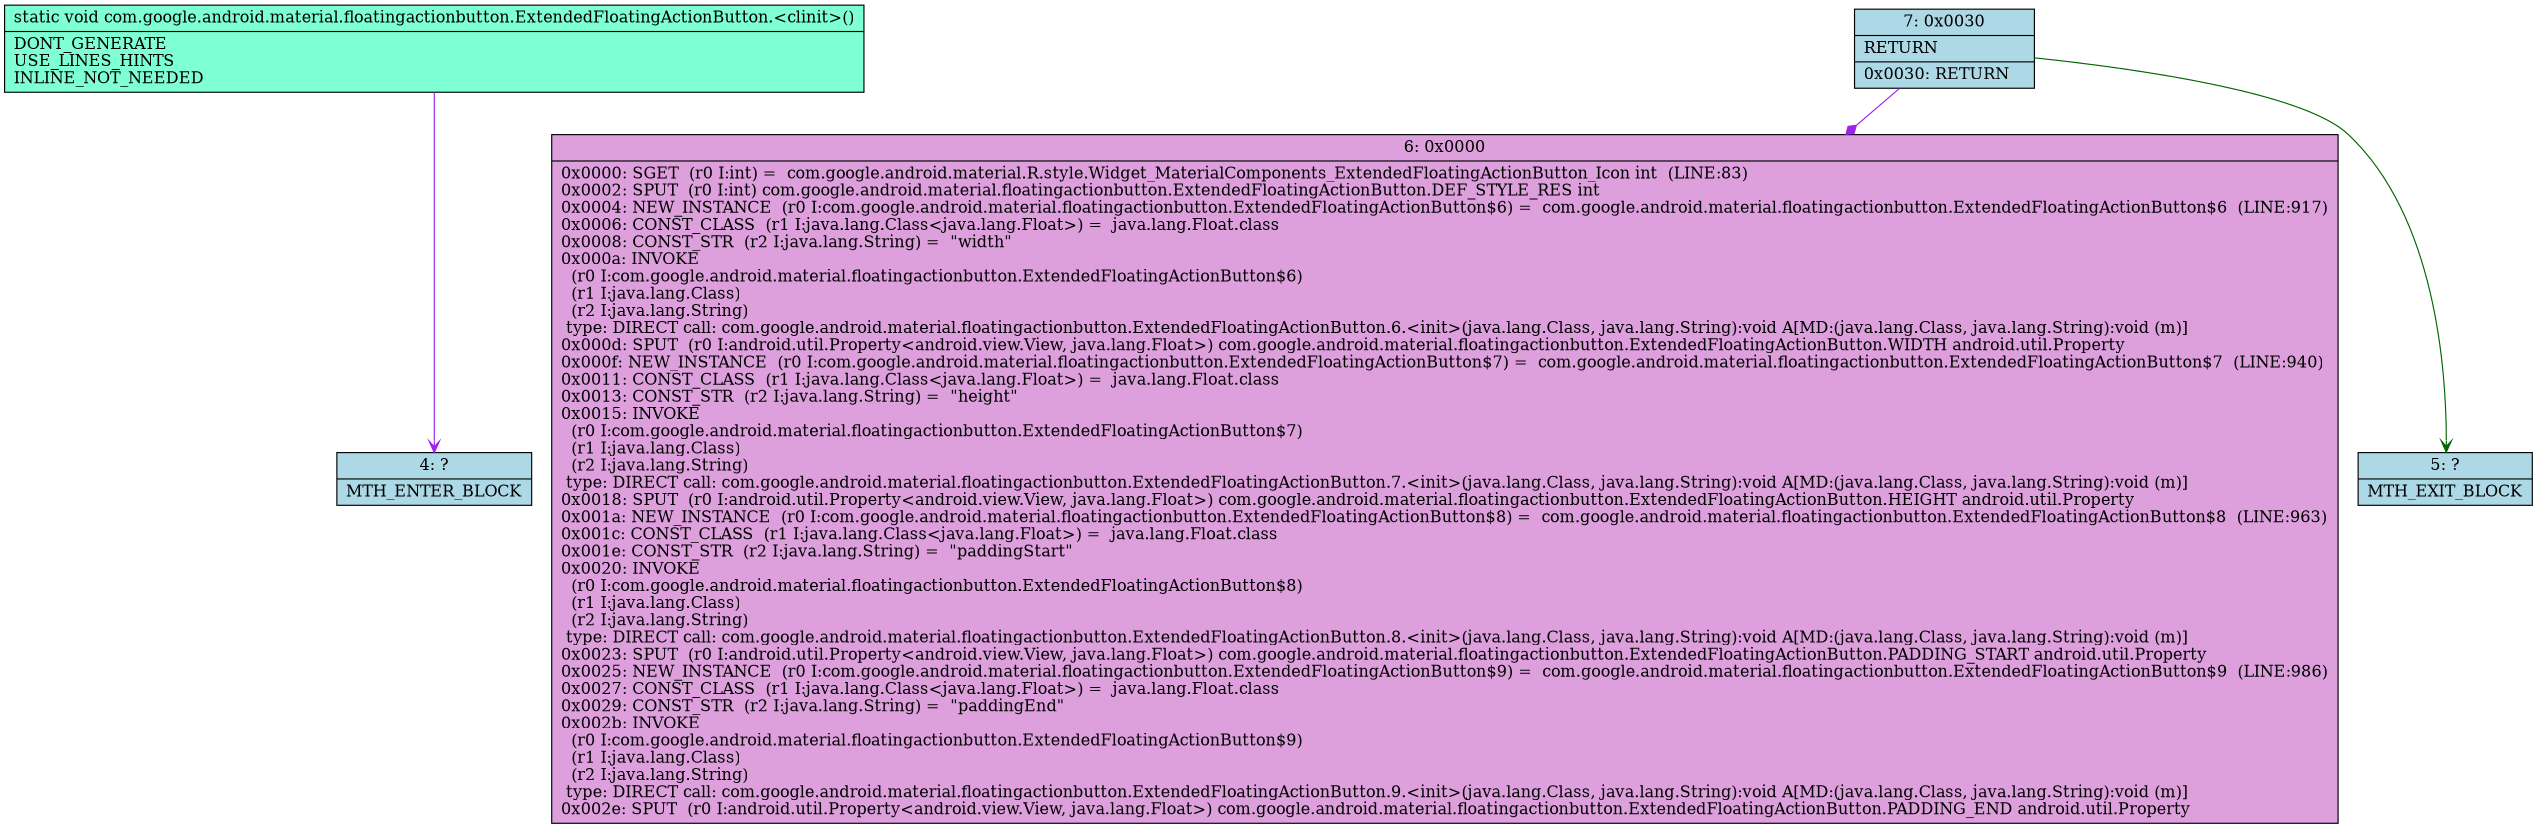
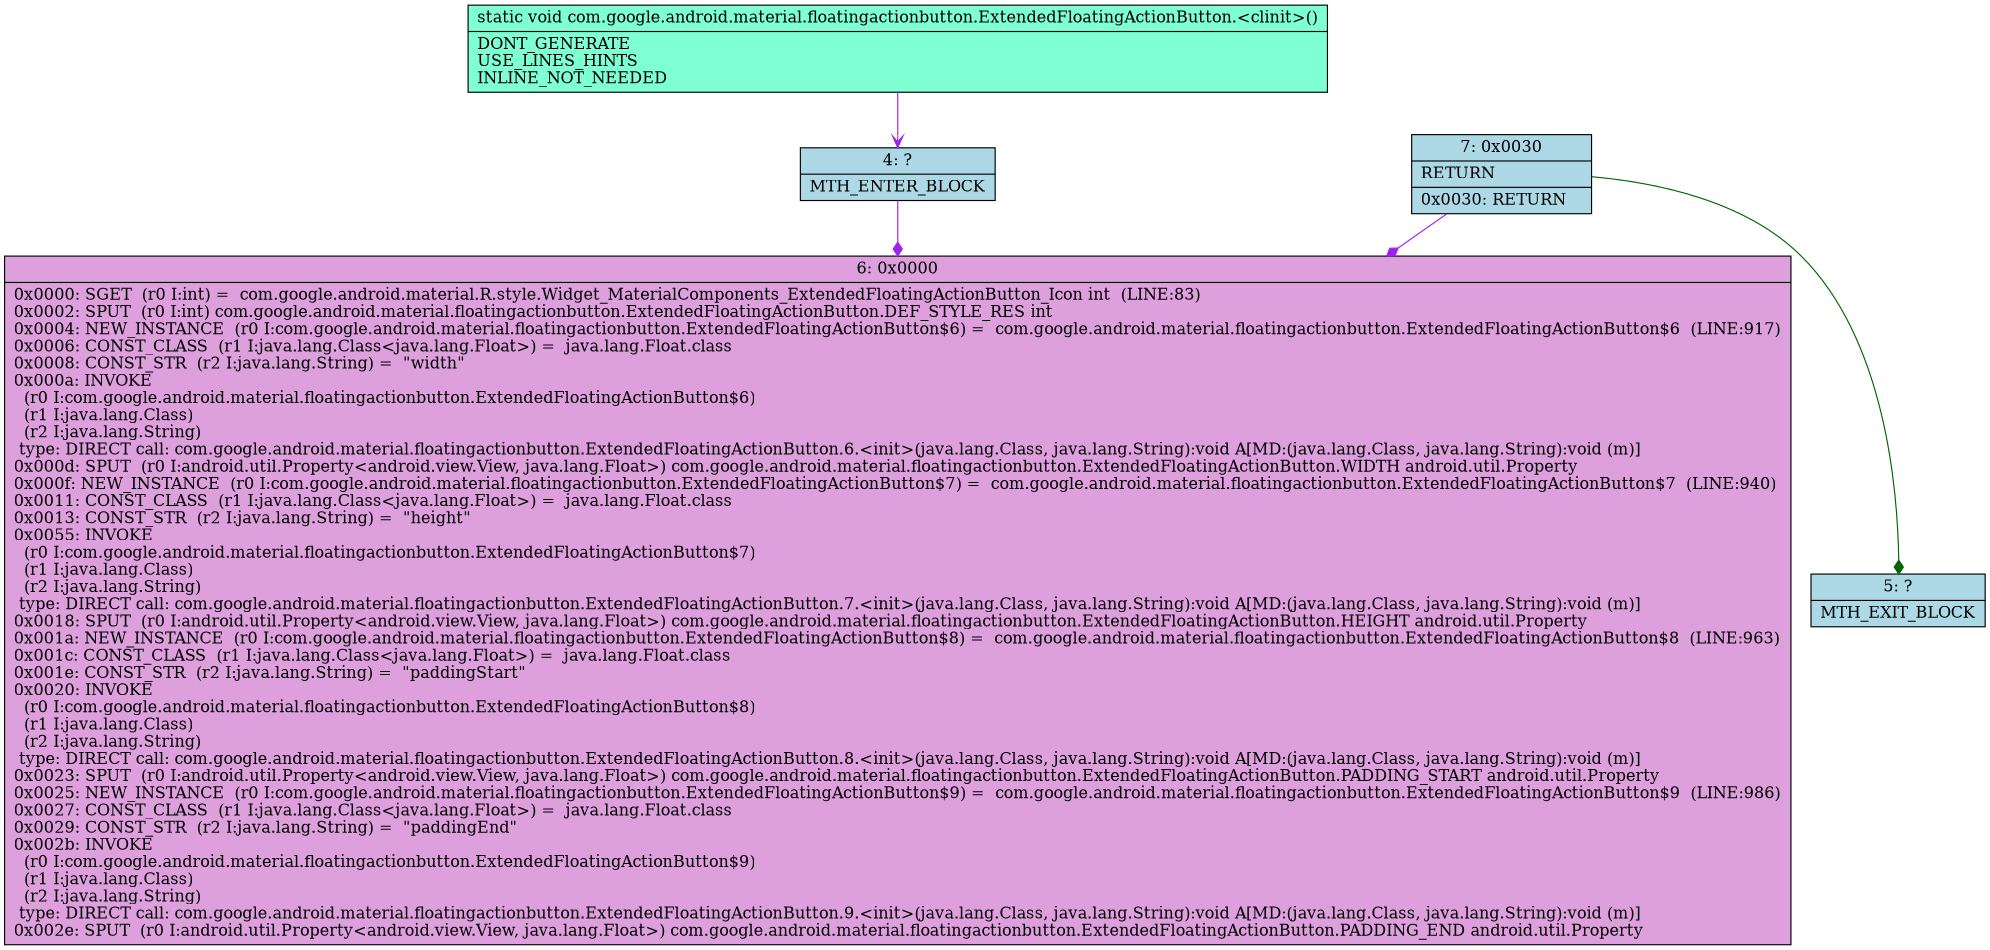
(2349, 136) -> (1832, 294)
none -> (898, 221)
(636, 414) -> (89, 536)
